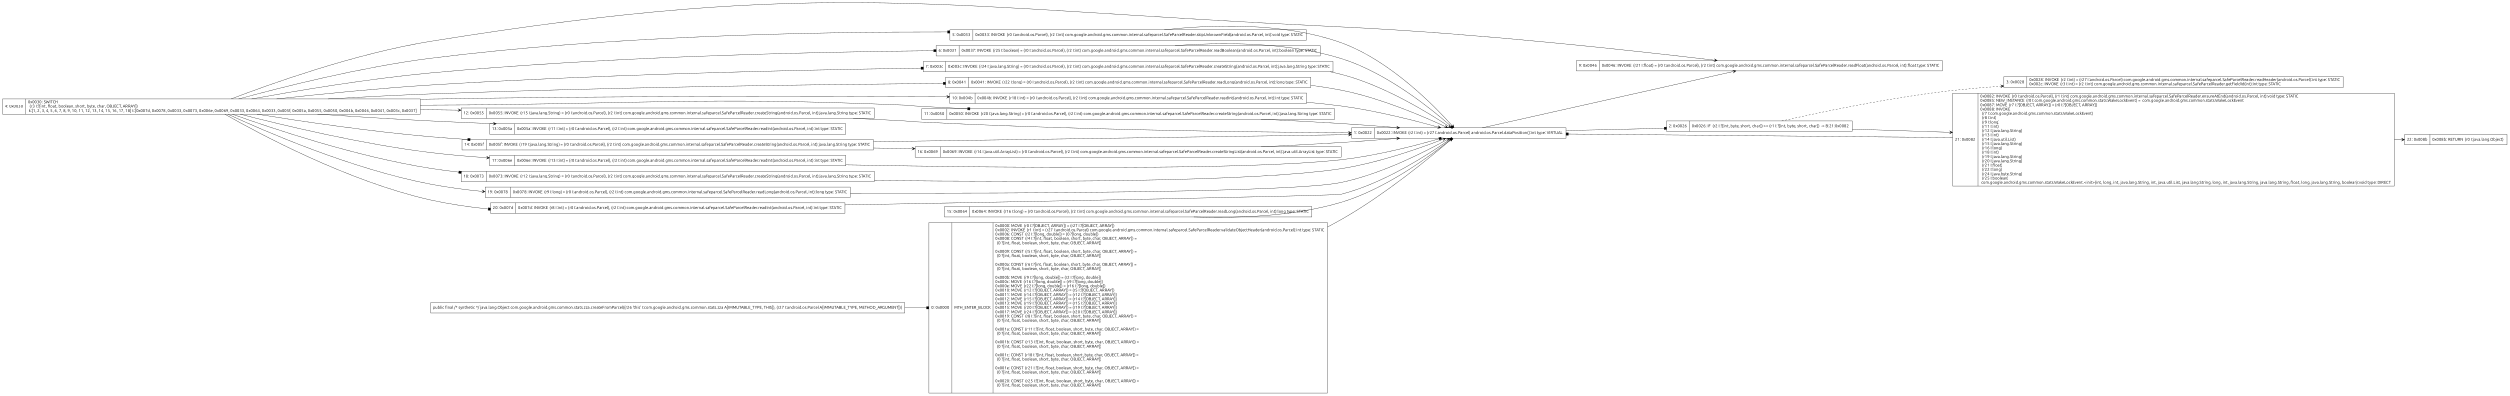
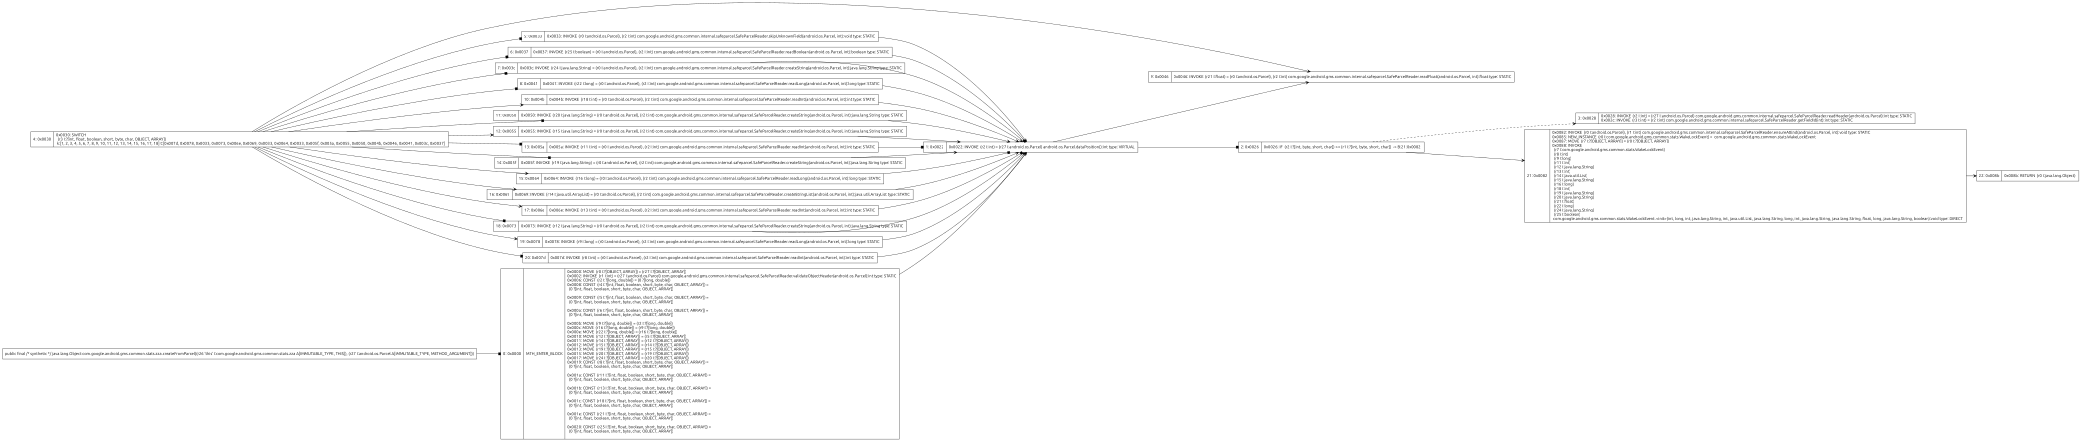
(405, 120) -> (484, 143)
(1761, 136) -> (899, 147)
(893, 148) -> (392, 172)
none -> (407, 163)
(2001, 174) -> (1573, 210)
